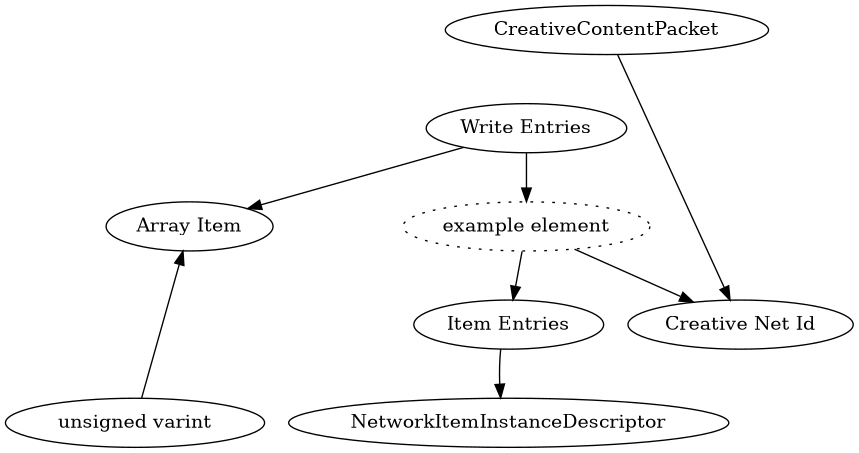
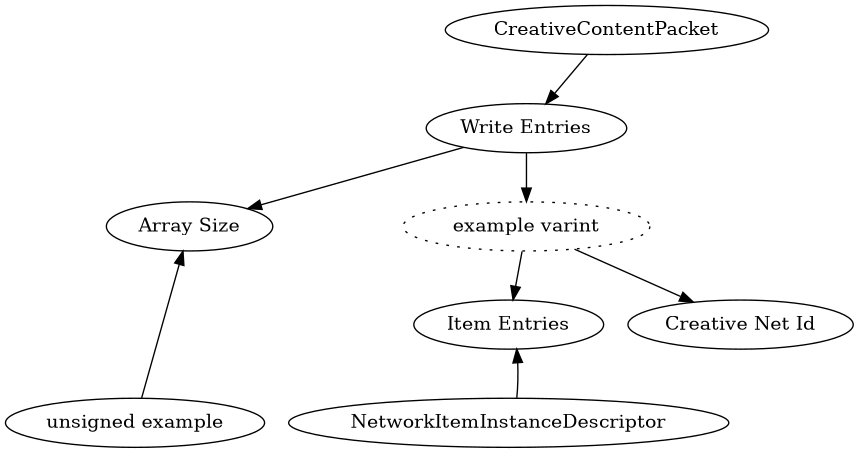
(671, 171) -> (571, 74)
(190, 226) -> (190, 226)
(526, 226) -> (526, 226)
(500, 367) -> (518, 380)
(135, 423) -> (135, 423)
